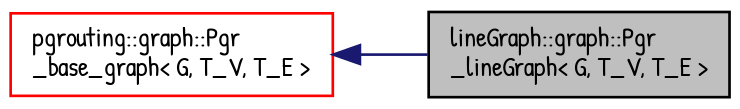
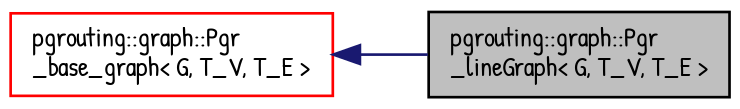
(579, 55) -> (579, 55)
